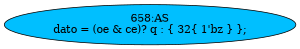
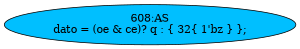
(150, 25) -> (150, 25)
